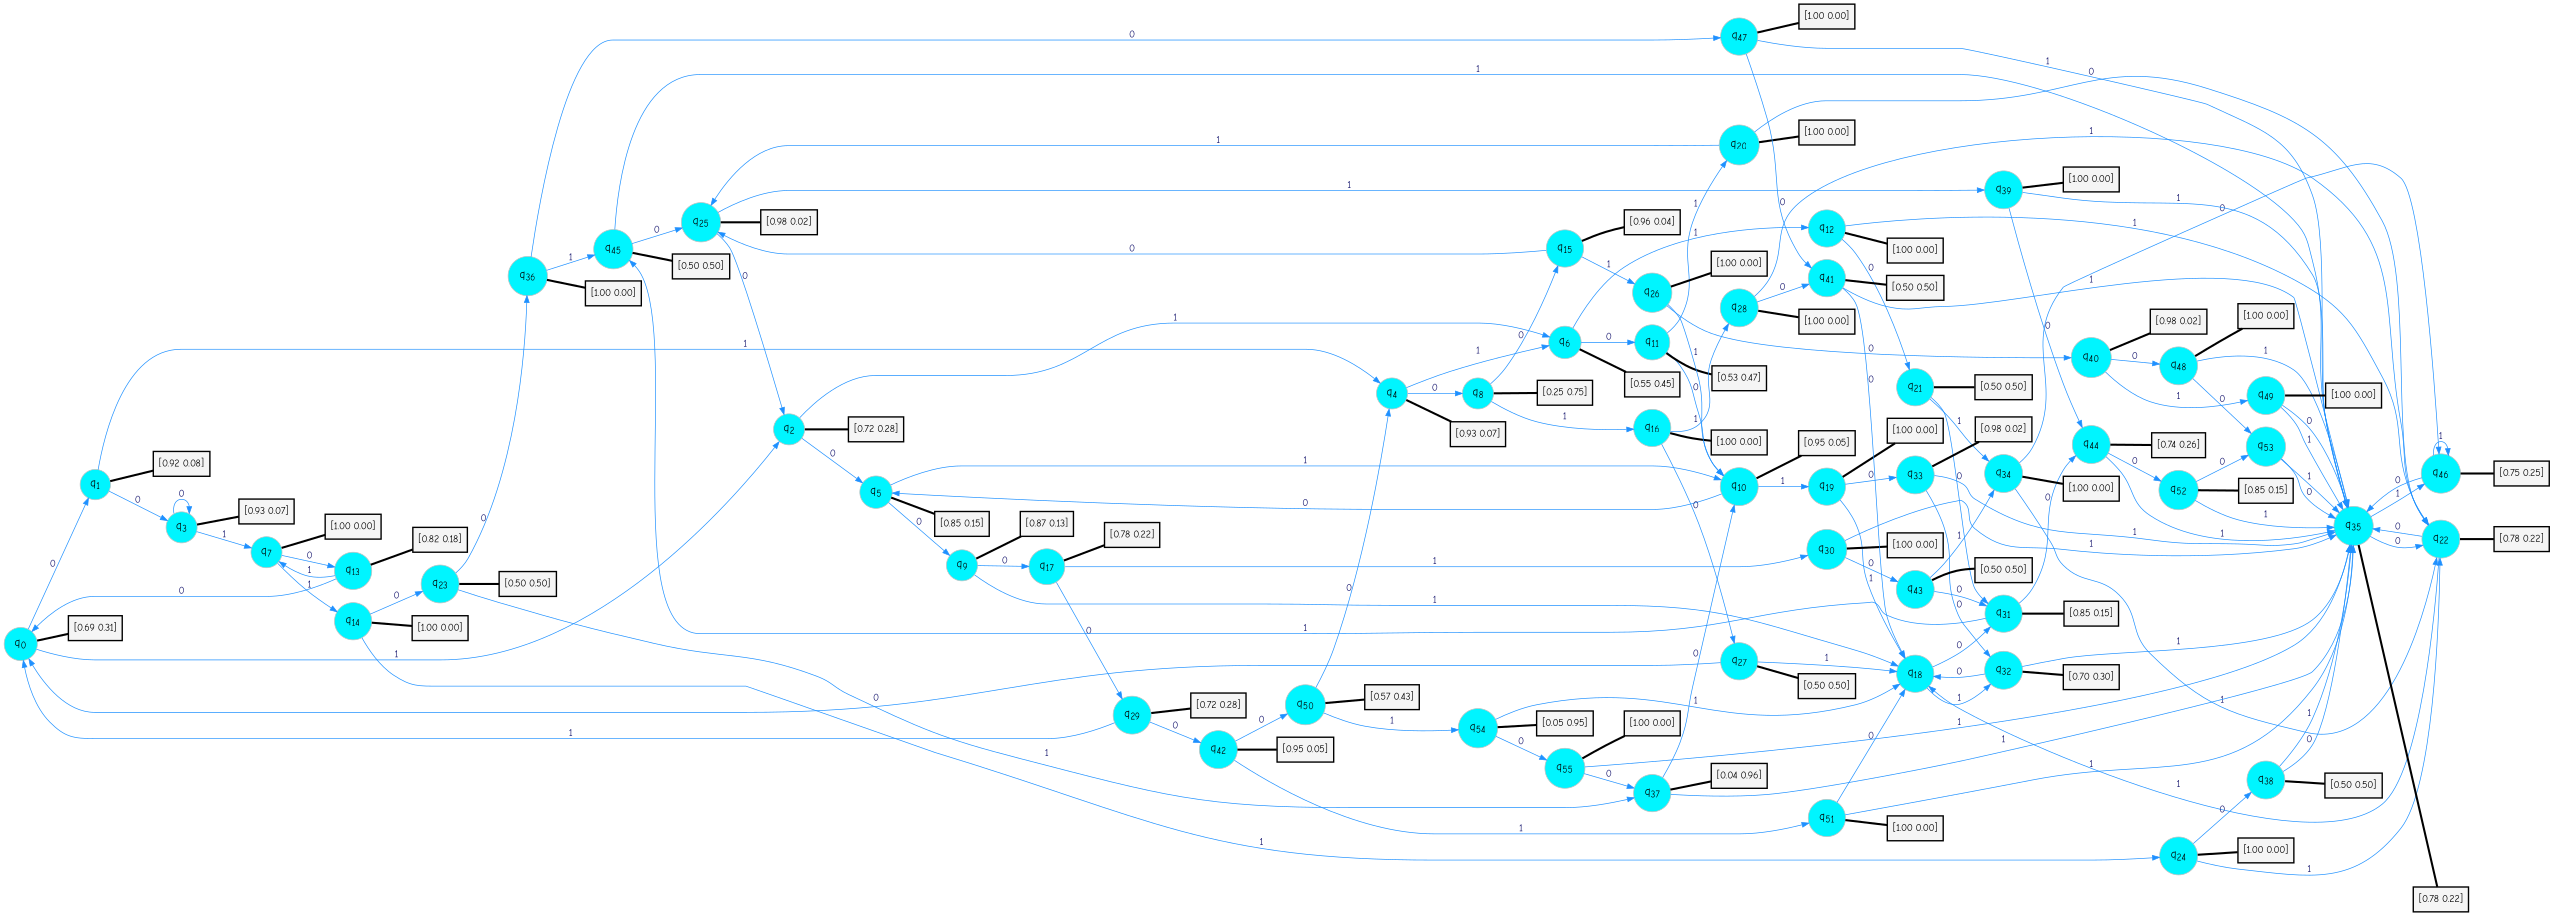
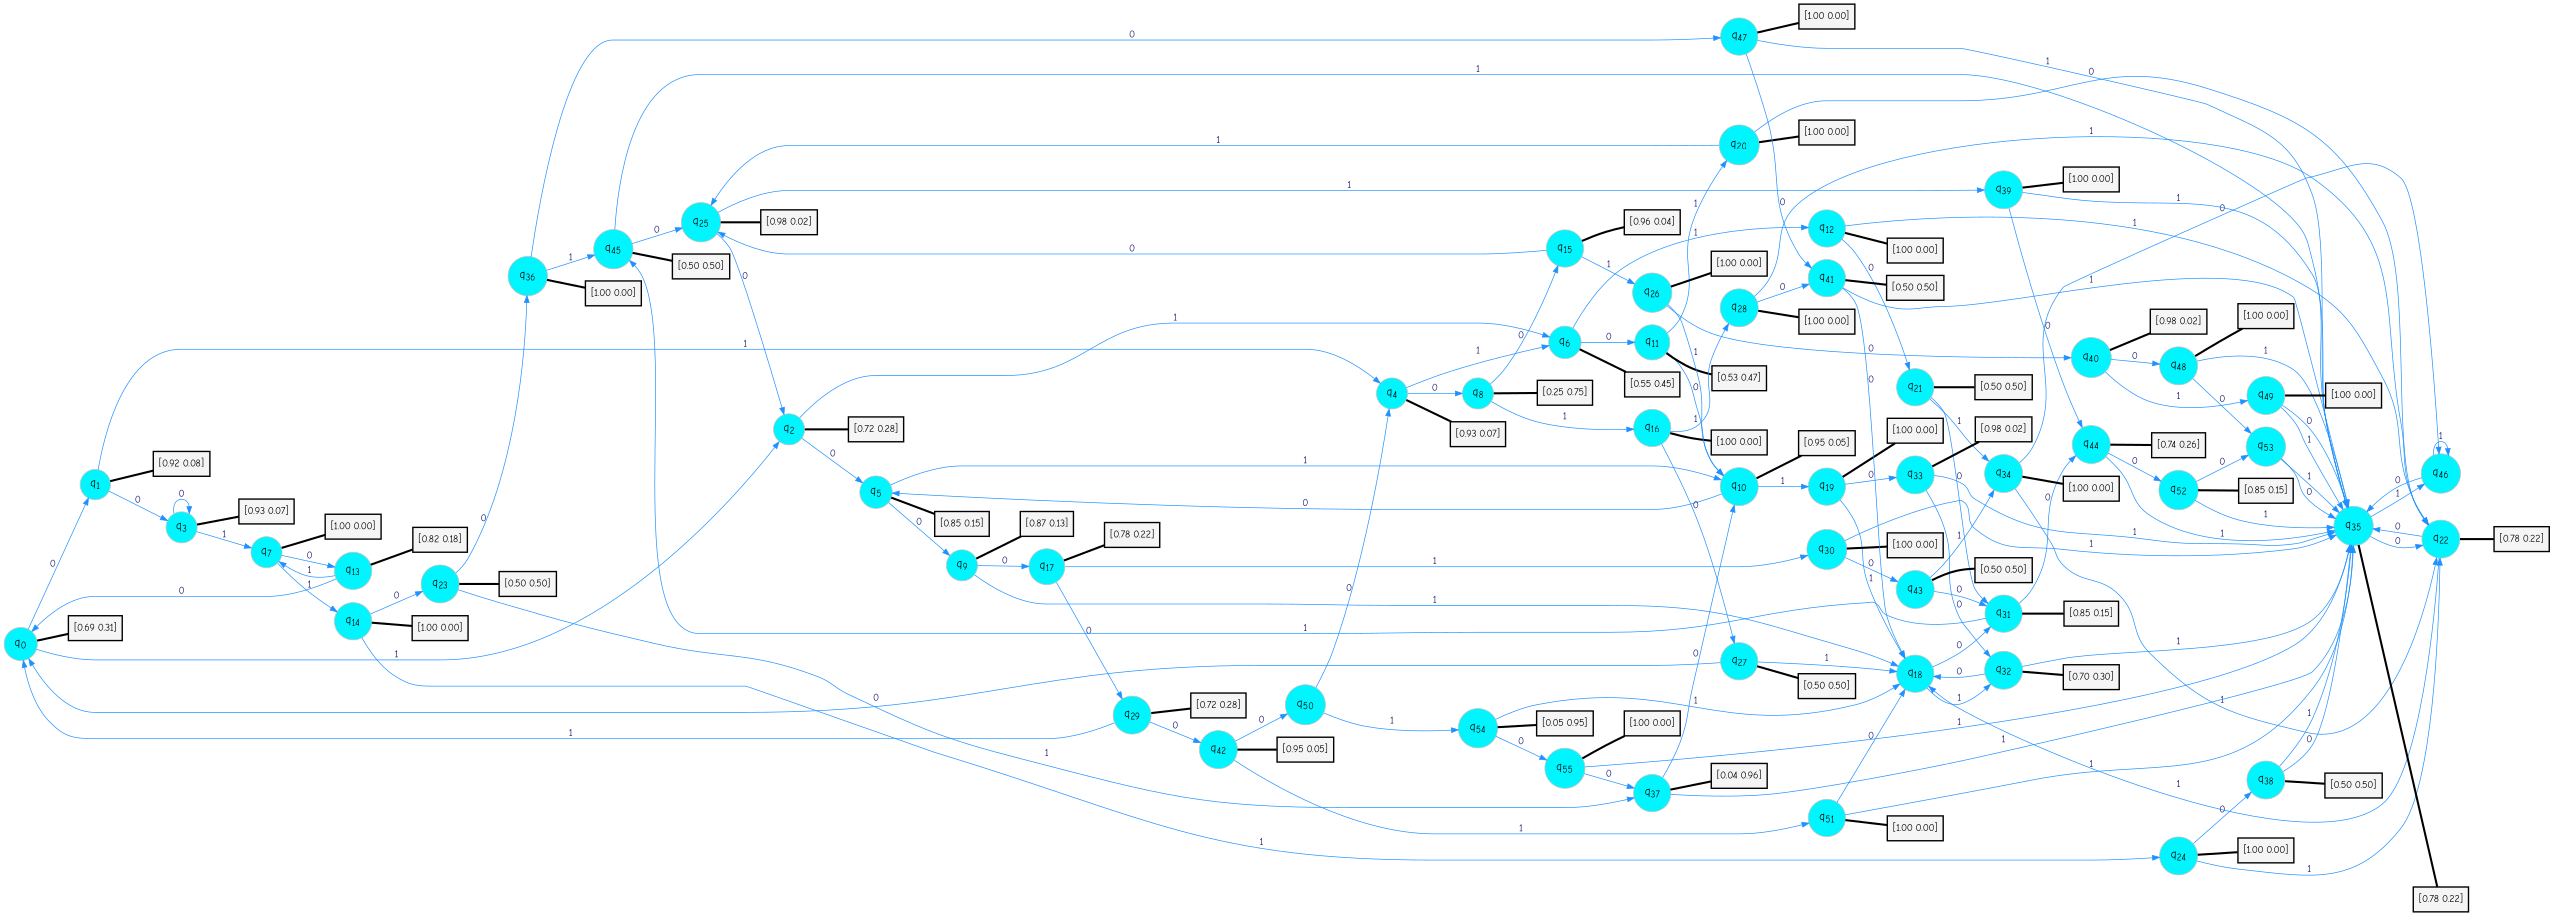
(2522, 474) -> none
(1392, 697) -> none
